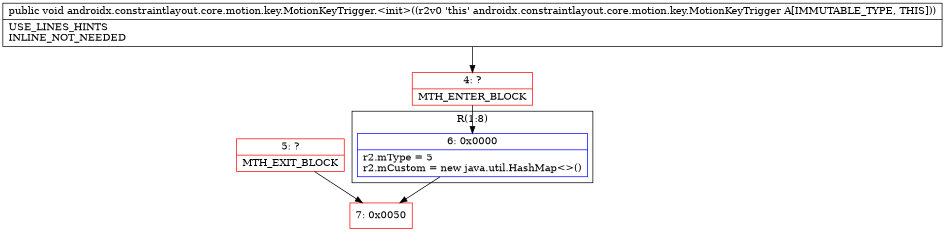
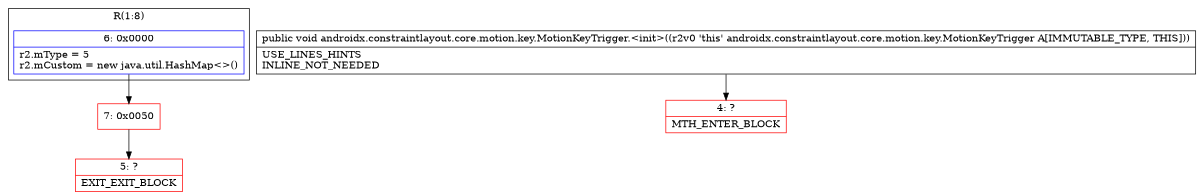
(472, 116) -> none
(290, 163) -> (129, 183)
(335, 185) -> (129, 141)
